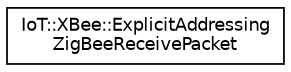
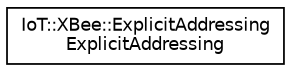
(145, 36) -> (145, 36)
